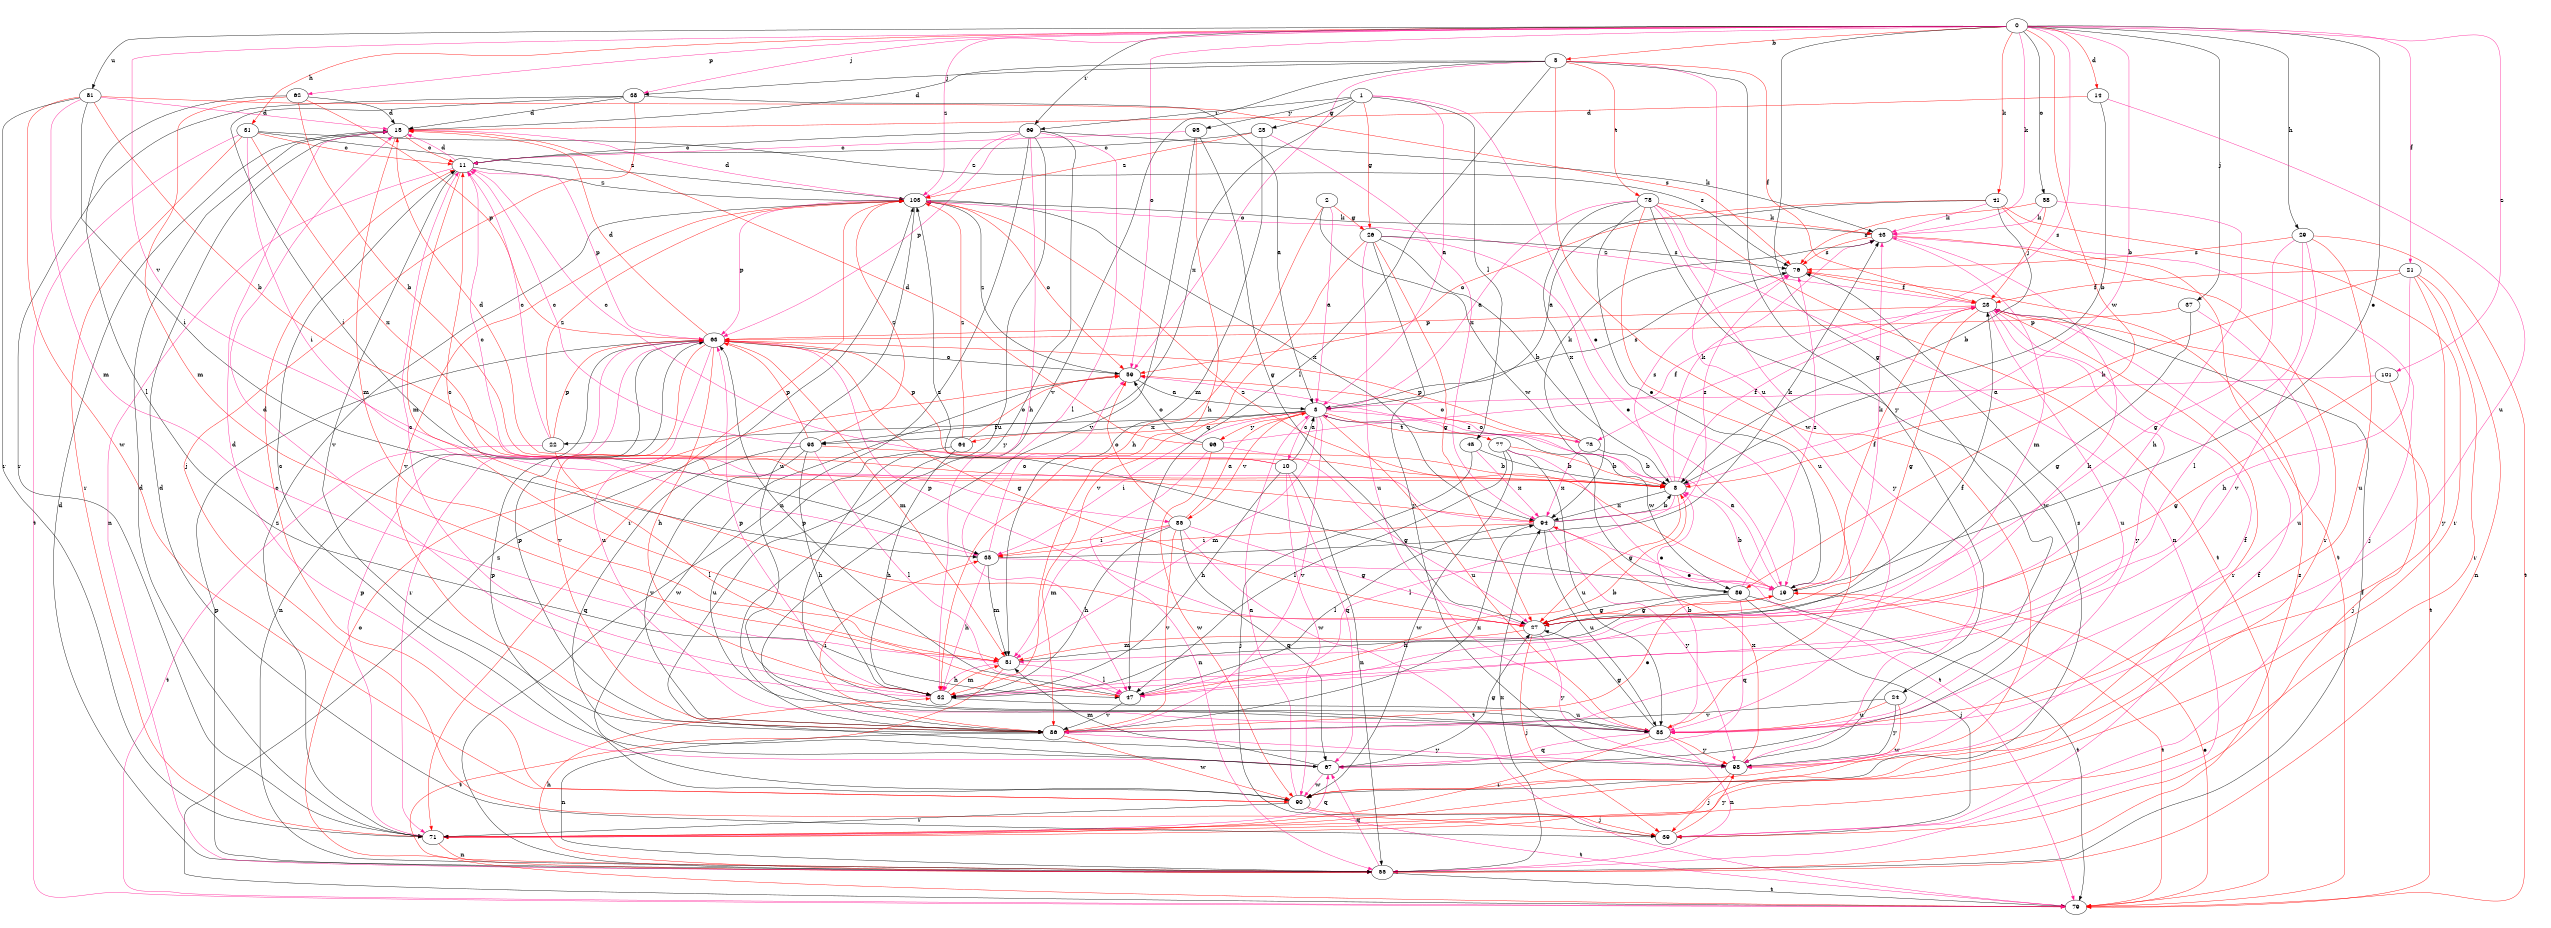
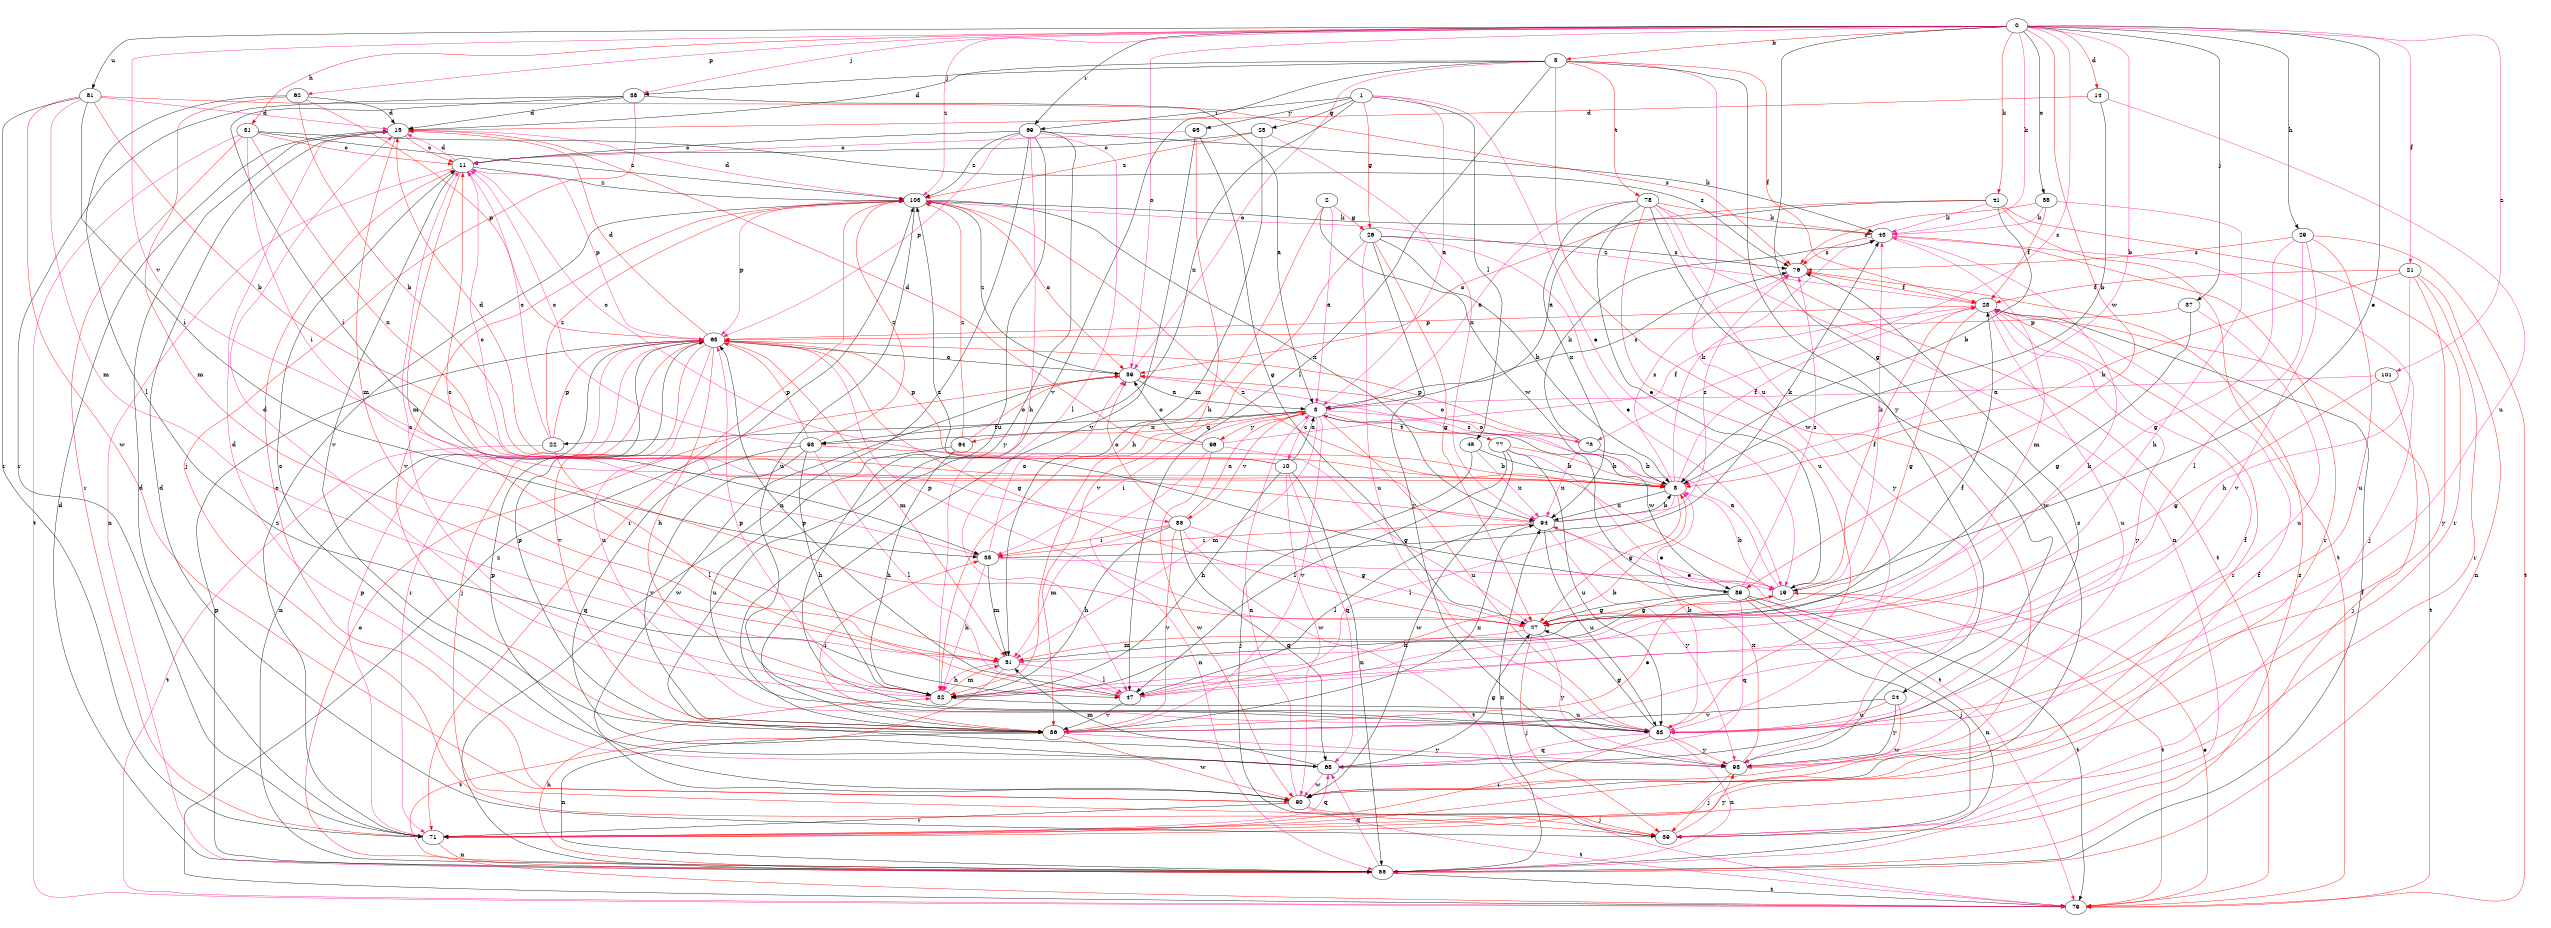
(971, 160) -> (971, 160)
(2029, 253) -> (2029, 253)
(1328, 768) -> (1328, 768)
none -> (768, 800)
none -> (1867, 840)
